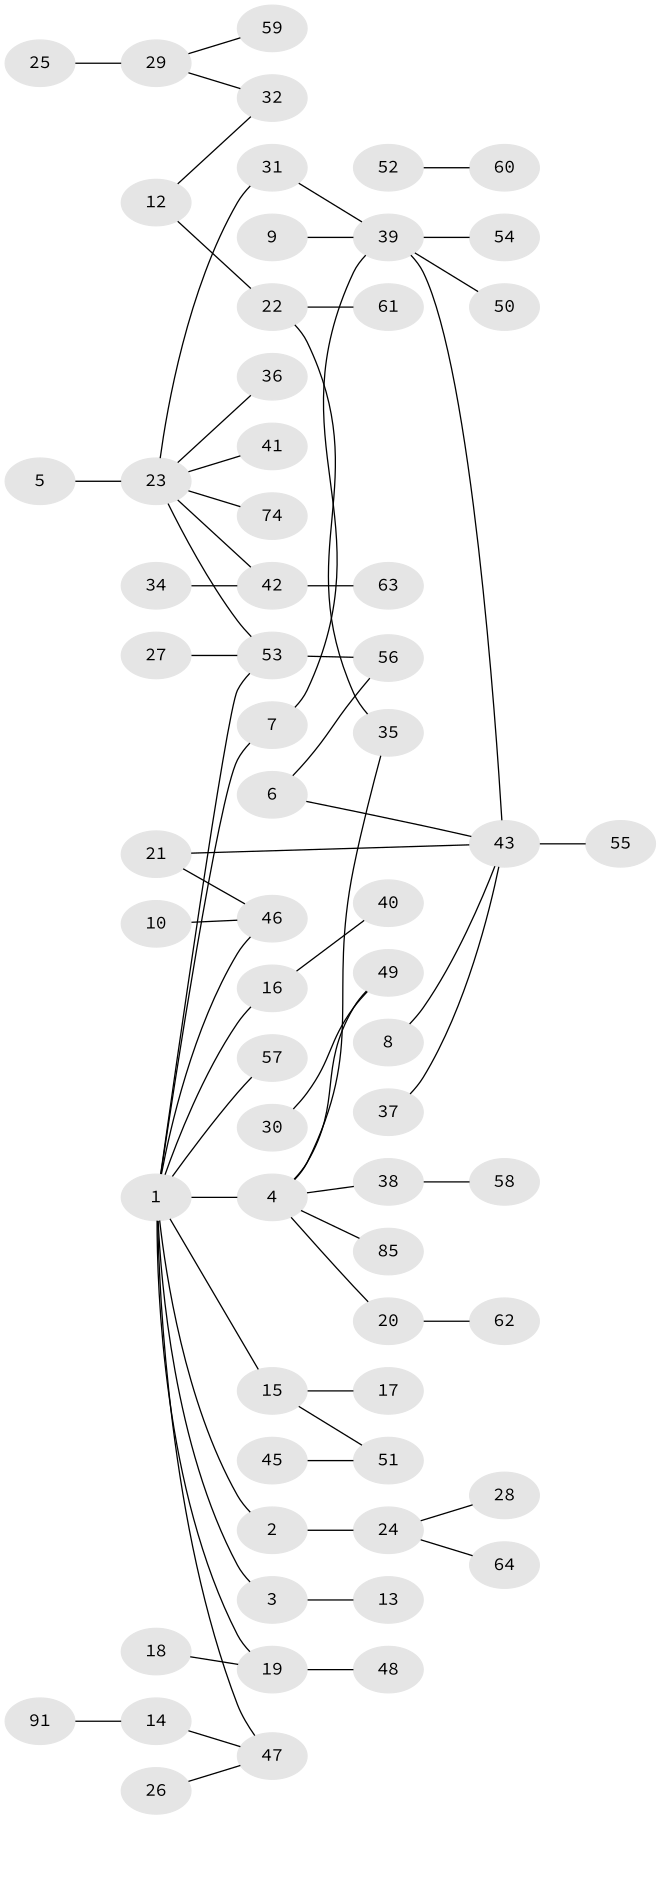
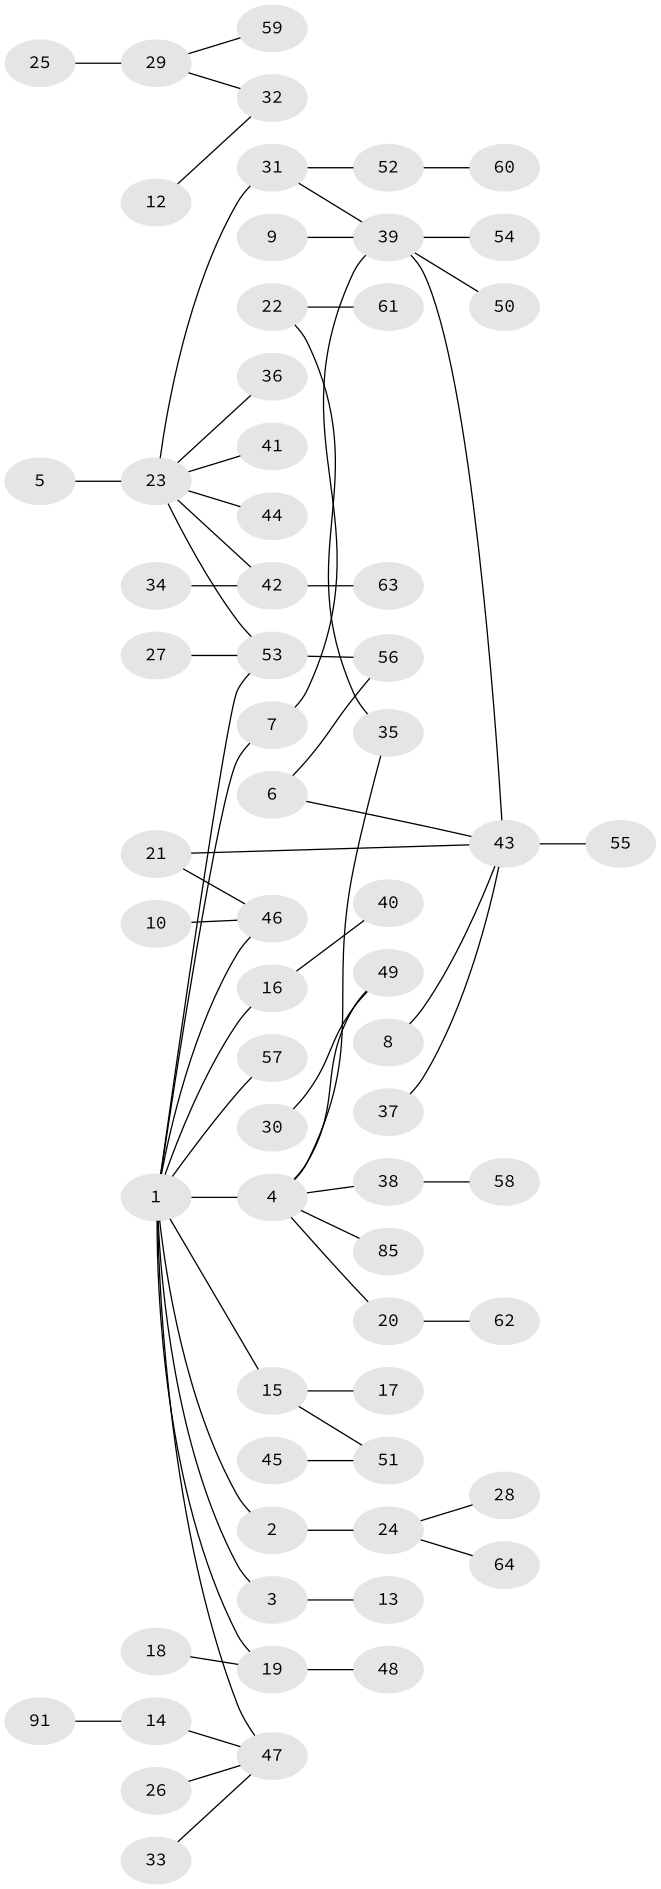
none -> (331, 168)
(220, 260) -> none
(272, 516) -> (272, 516)
none -> (156, 1861)
